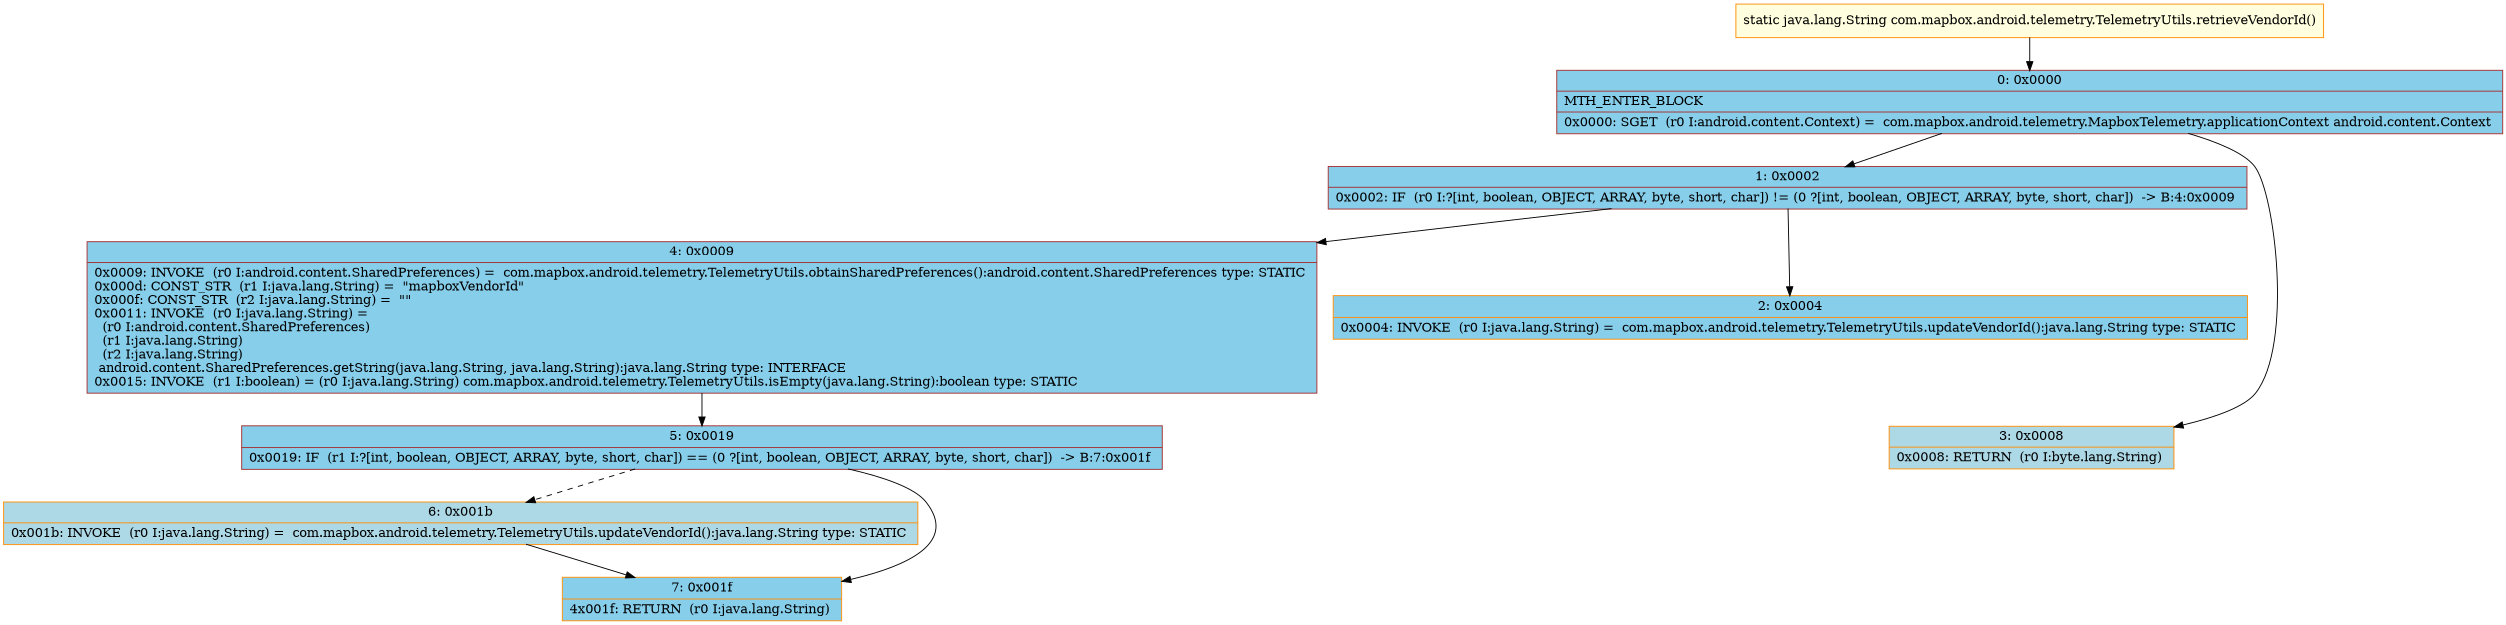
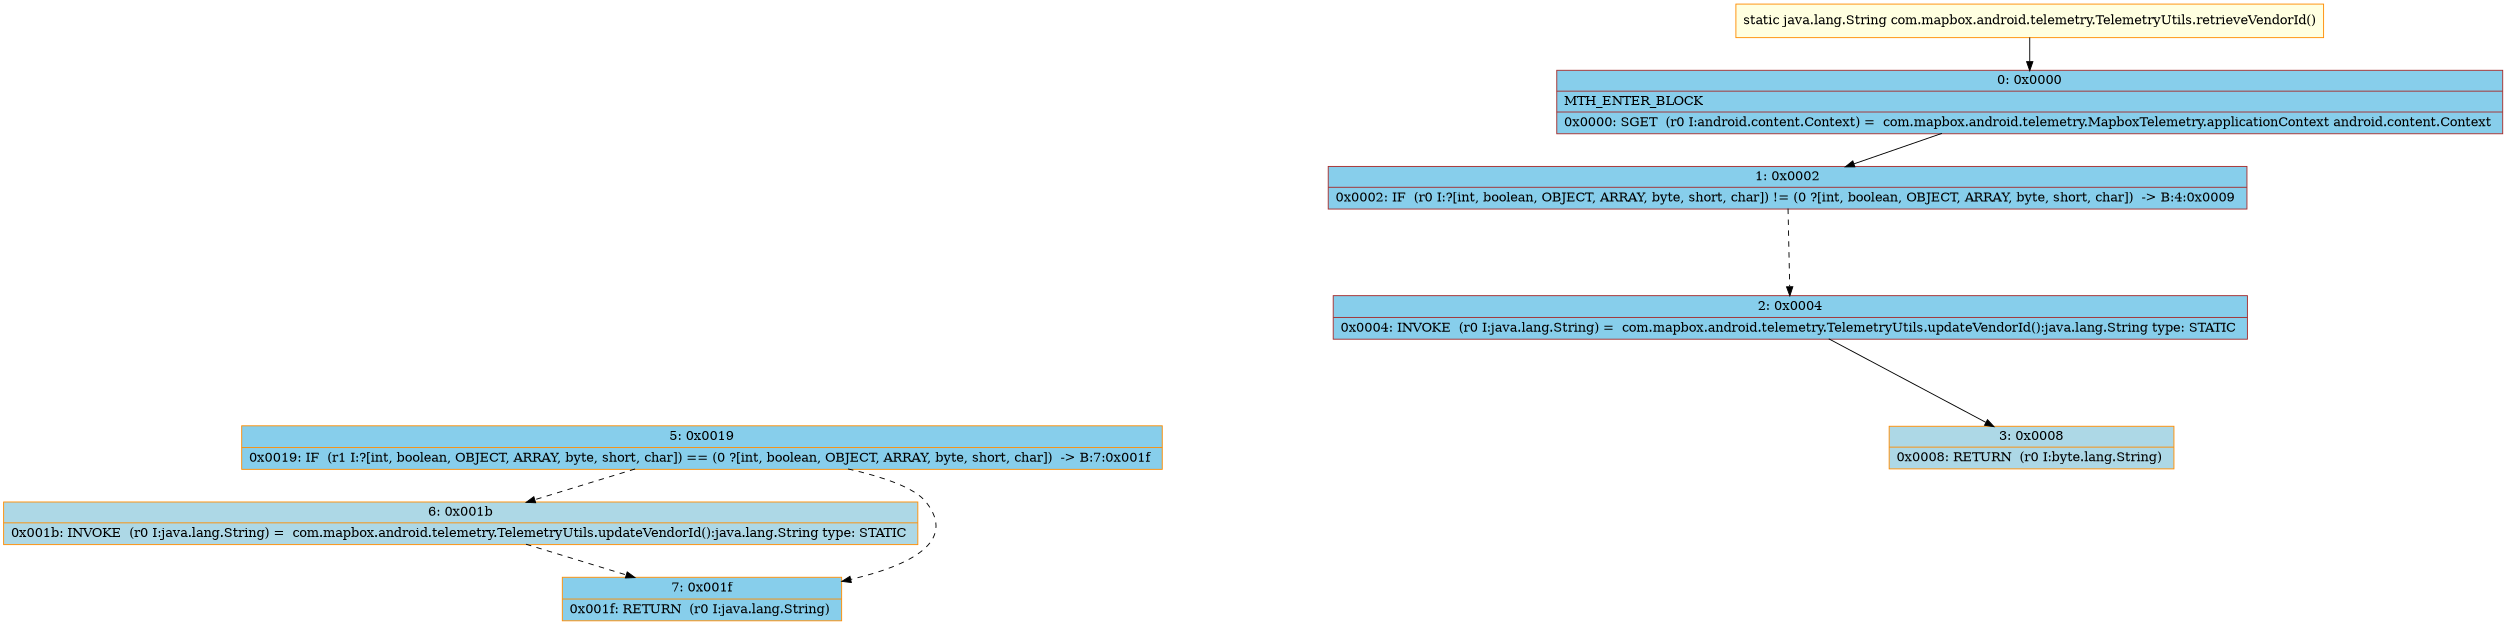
(1789, 248) -> (1789, 248)
(2277, 283) -> (1907, 381)
(702, 317) -> none
(1790, 317) -> (1790, 317)
(702, 448) -> (702, 448)
(935, 523) -> (935, 523)
(576, 560) -> (576, 560)
(702, 609) -> (702, 609)
